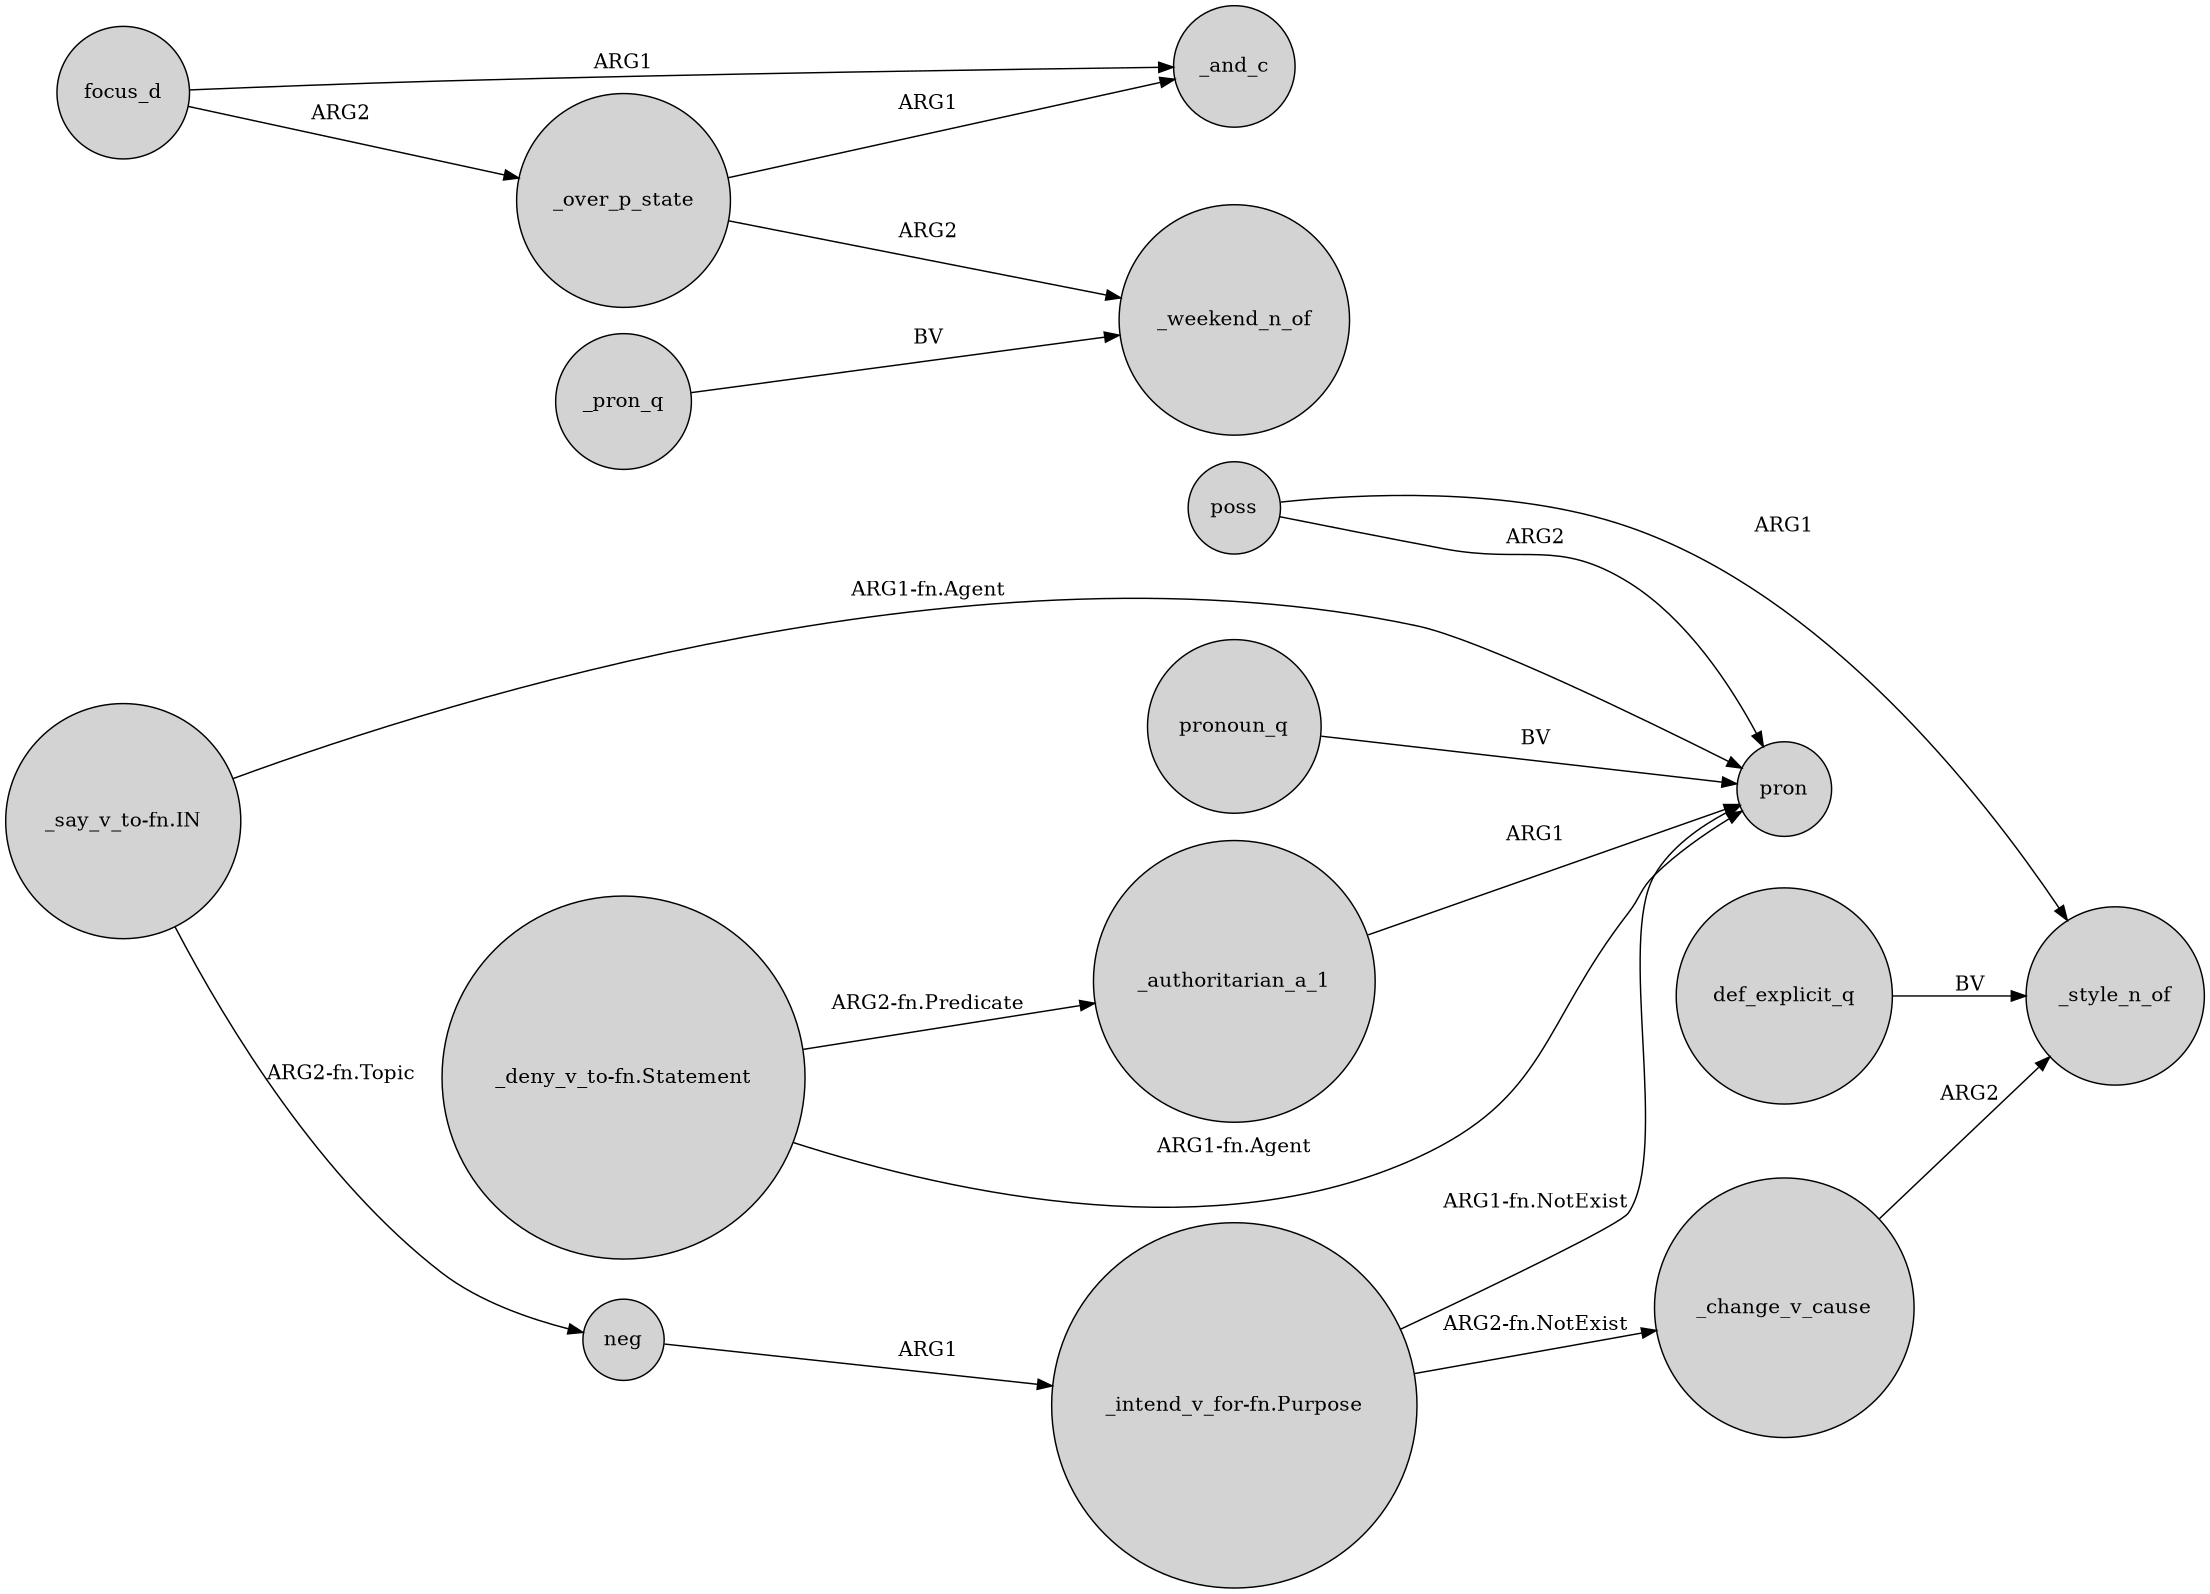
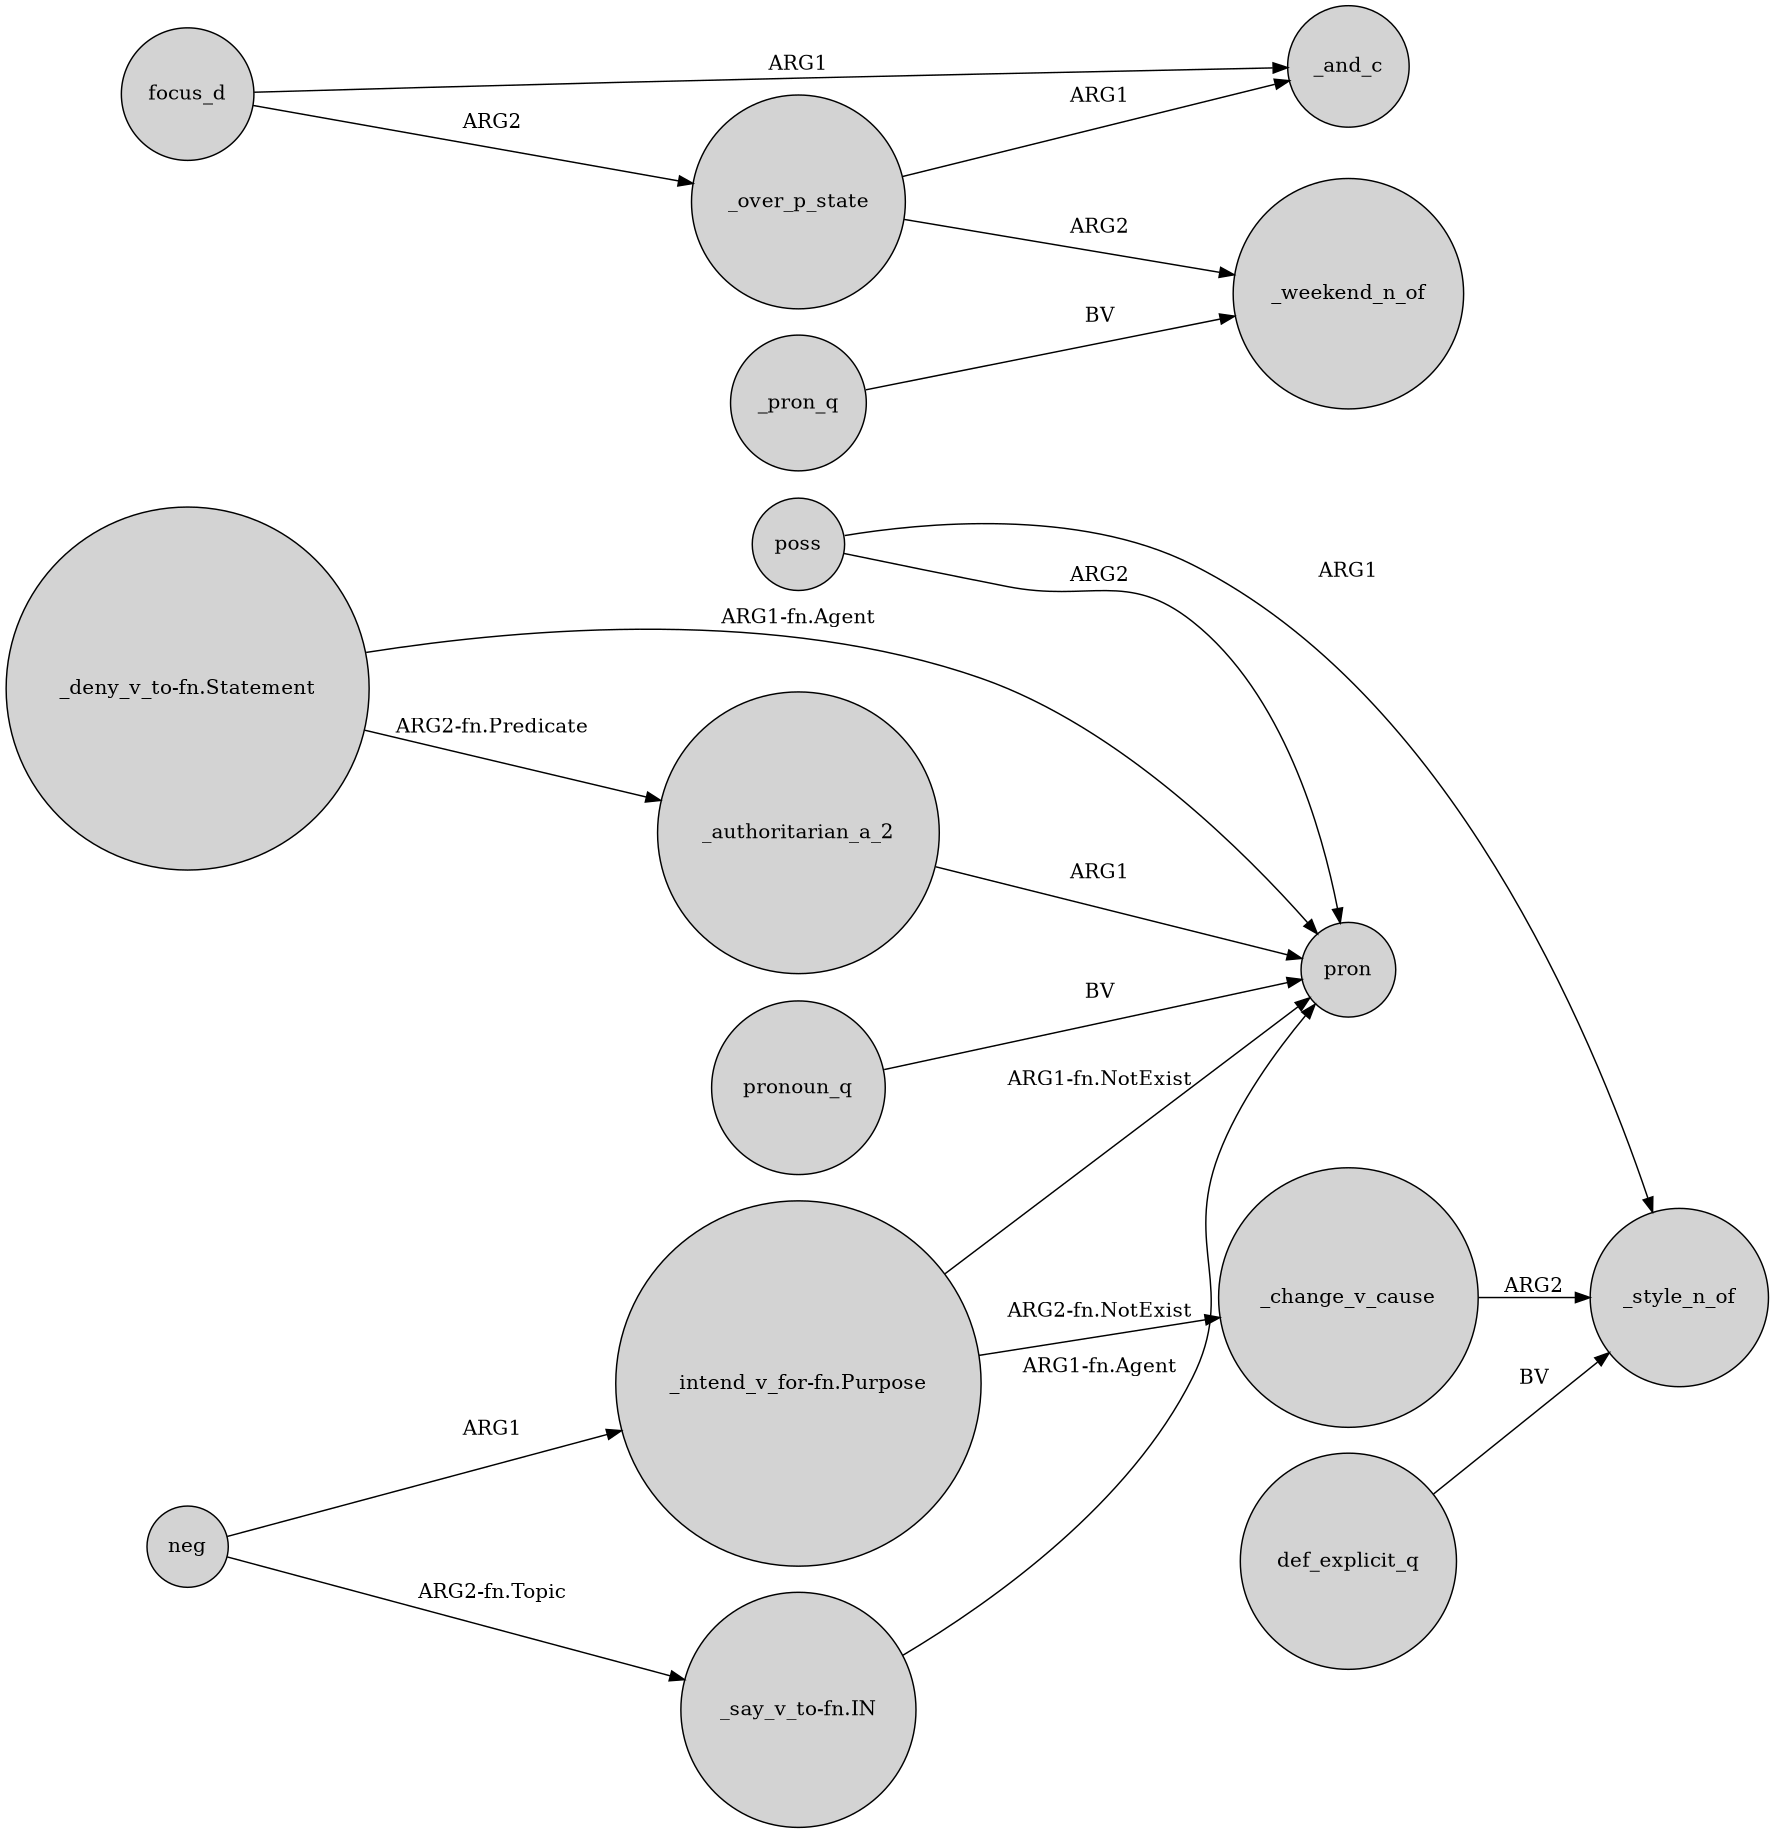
(1234, 981) -> (798, 833)
(335, 1168) -> (449, 1616)
